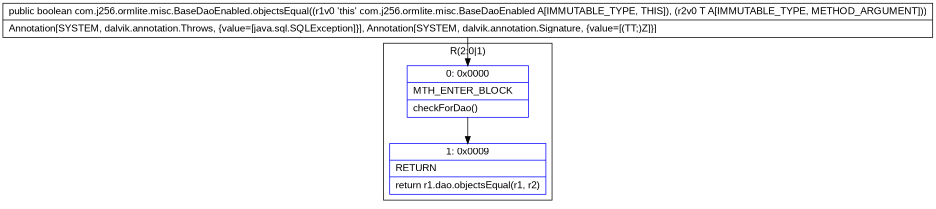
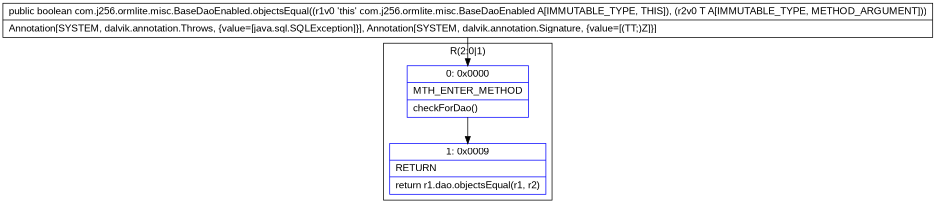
(463, 91) -> (468, 91)
